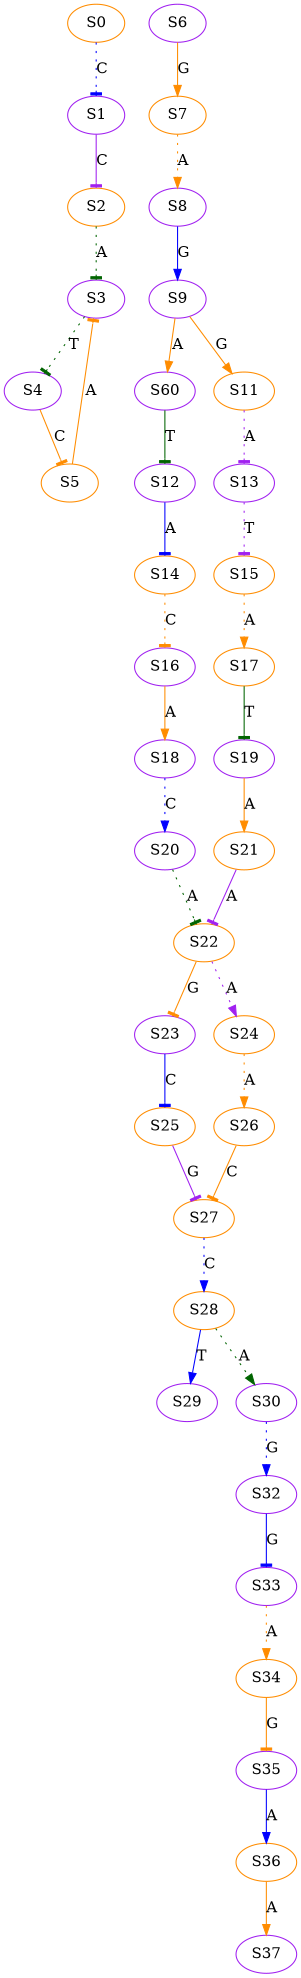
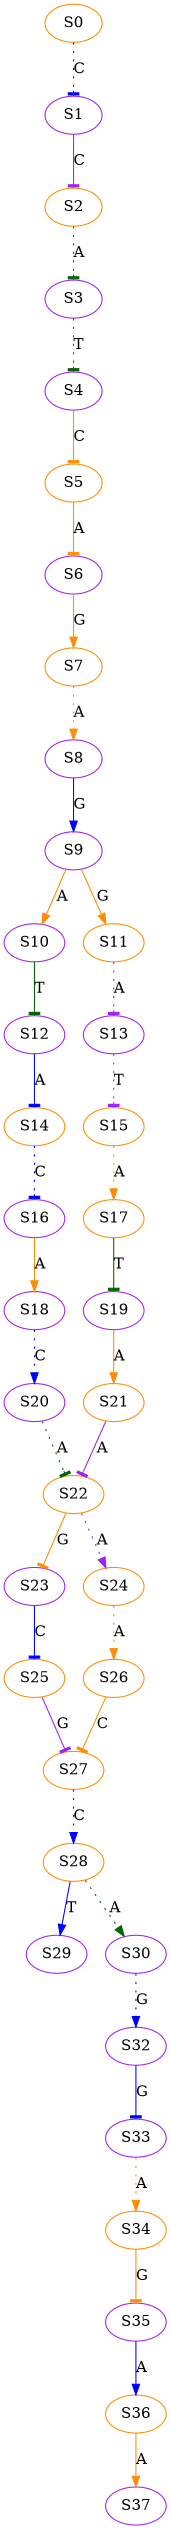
(165, 391) -> (34, 943)
(83, 394) -> (74, 526)
(165, 618) -> (34, 1170)
